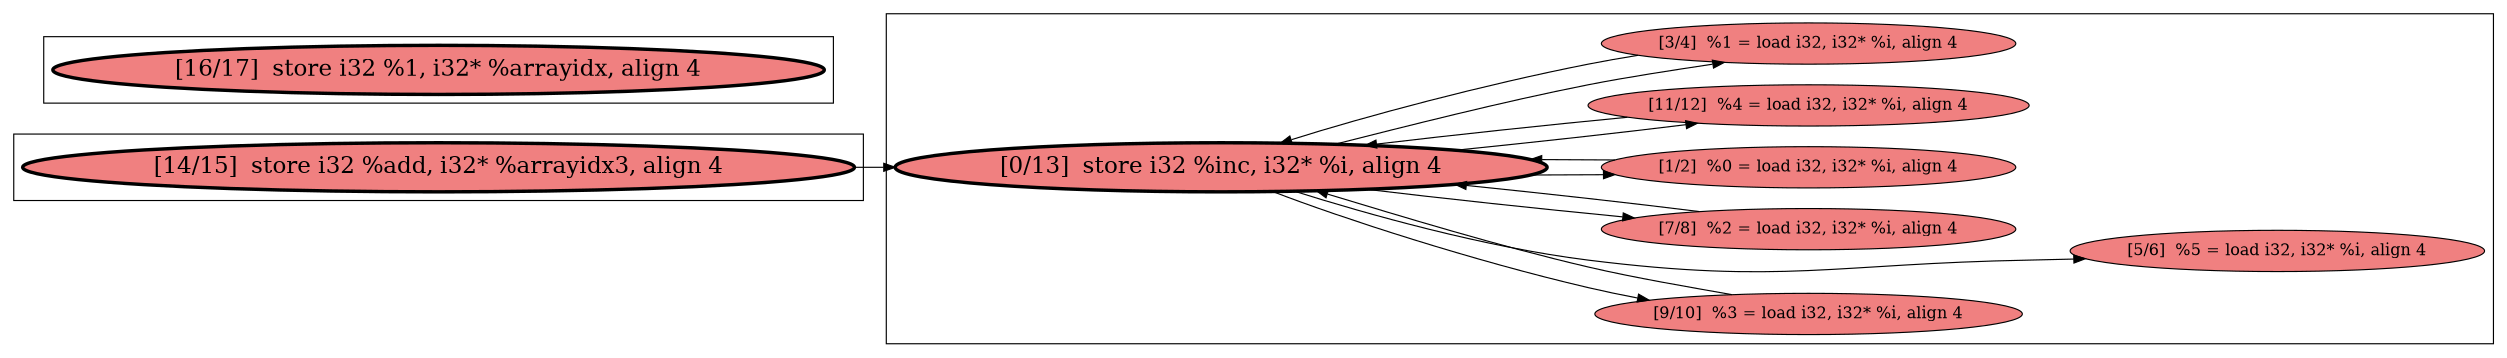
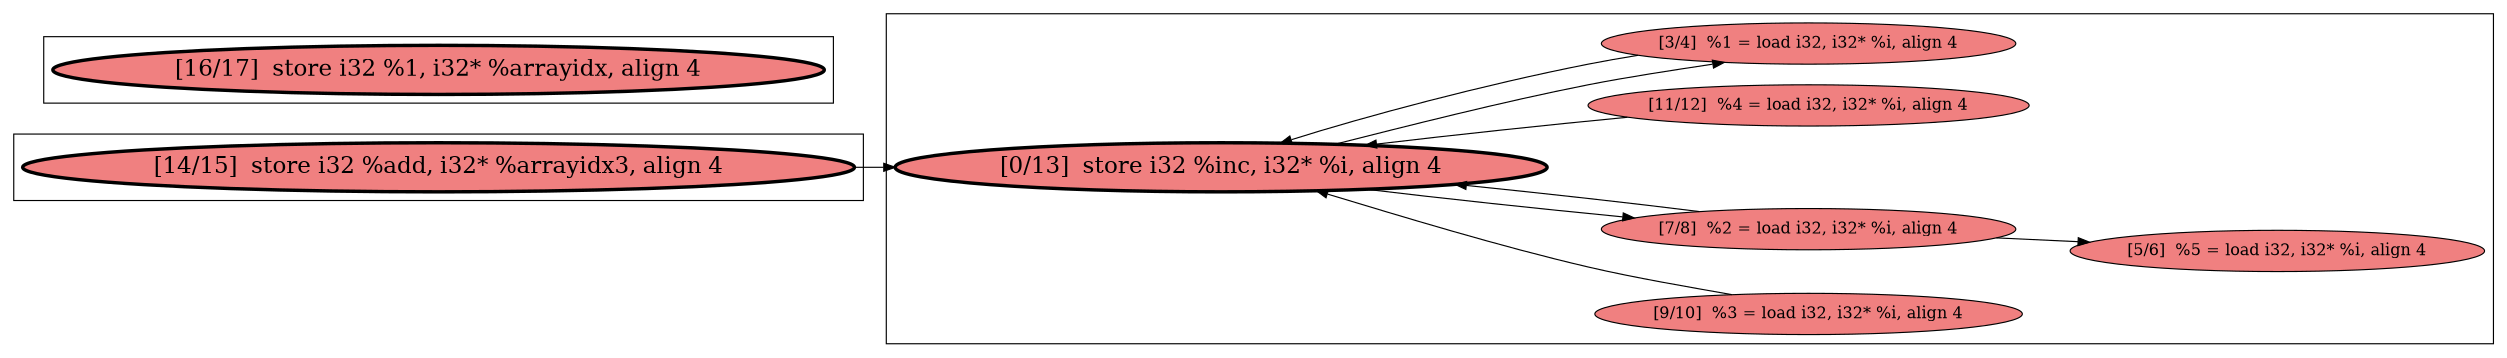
(1571, 138) -> none
(1809, 167) -> none
(1453, 252) -> none
(1680, 269) -> (2037, 240)
